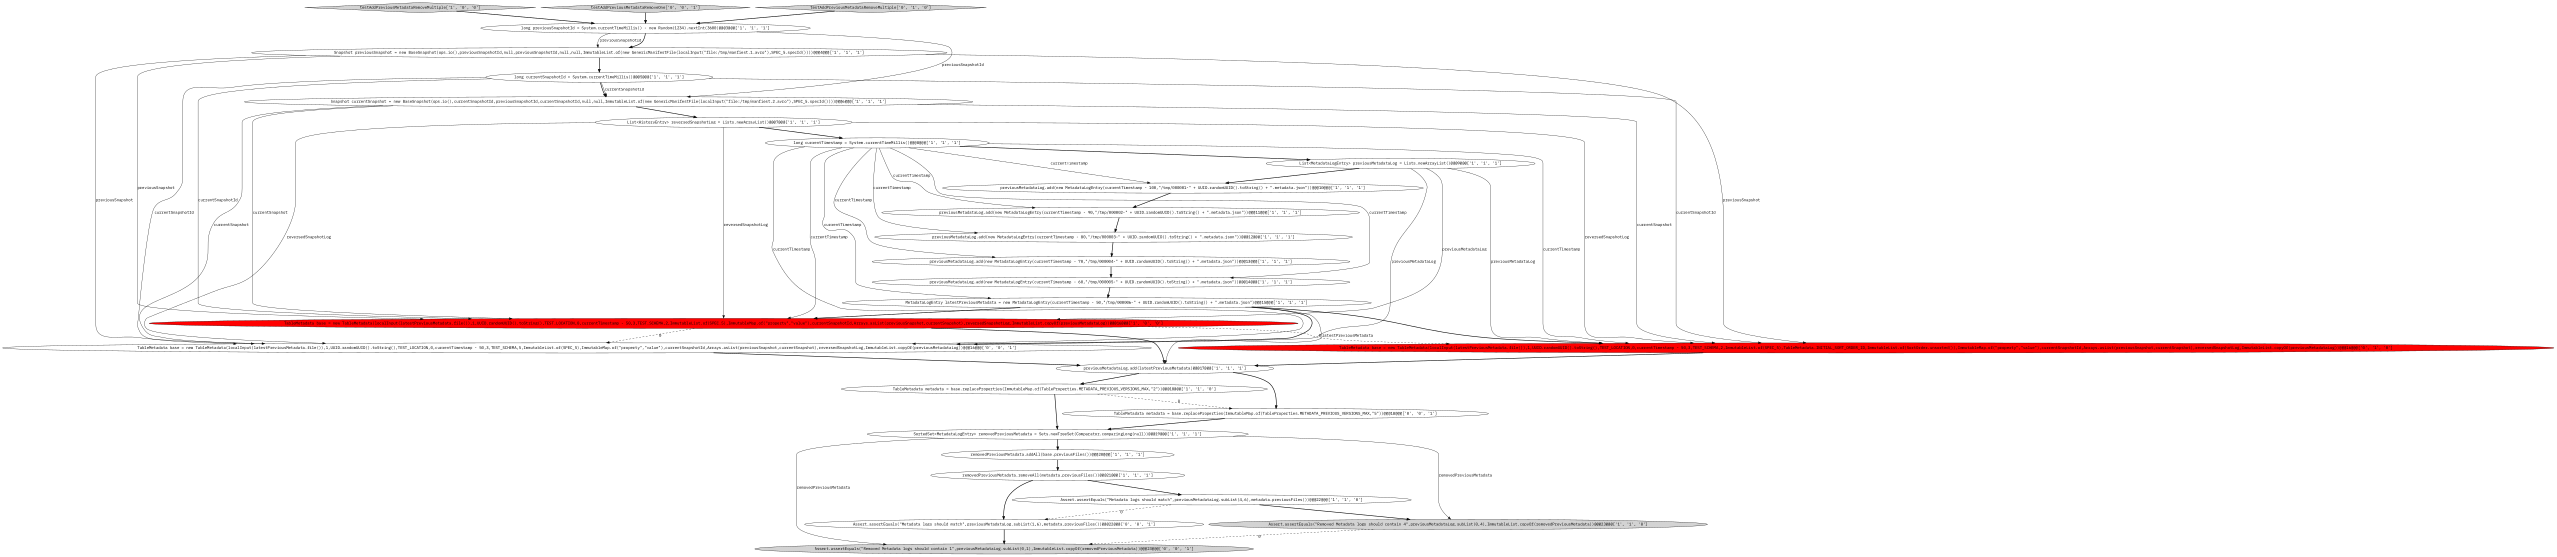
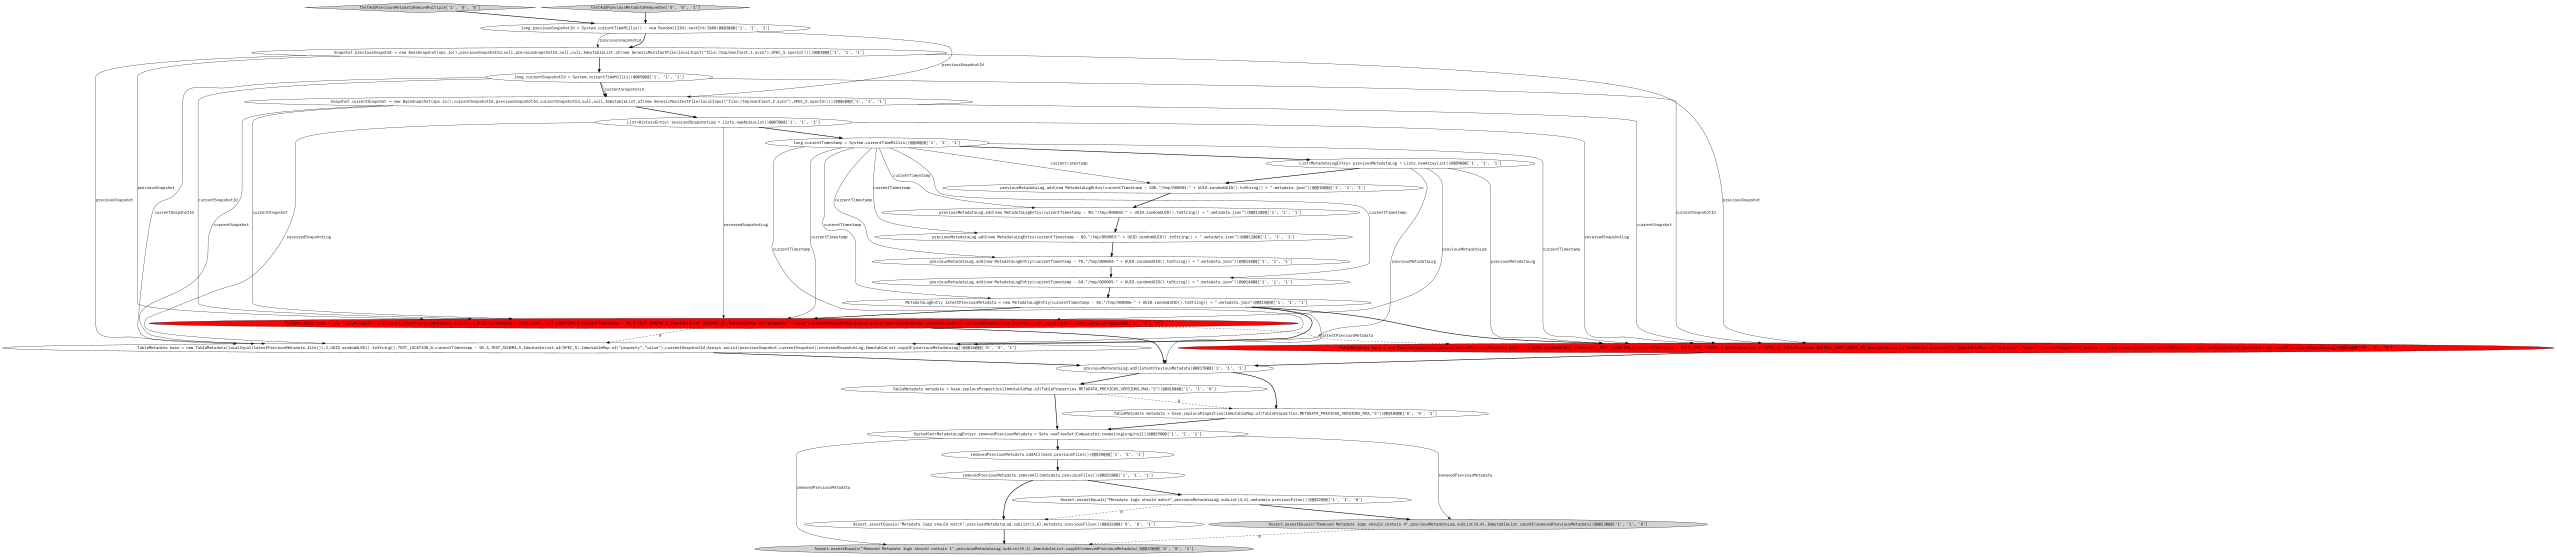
(871, 8) -> none
